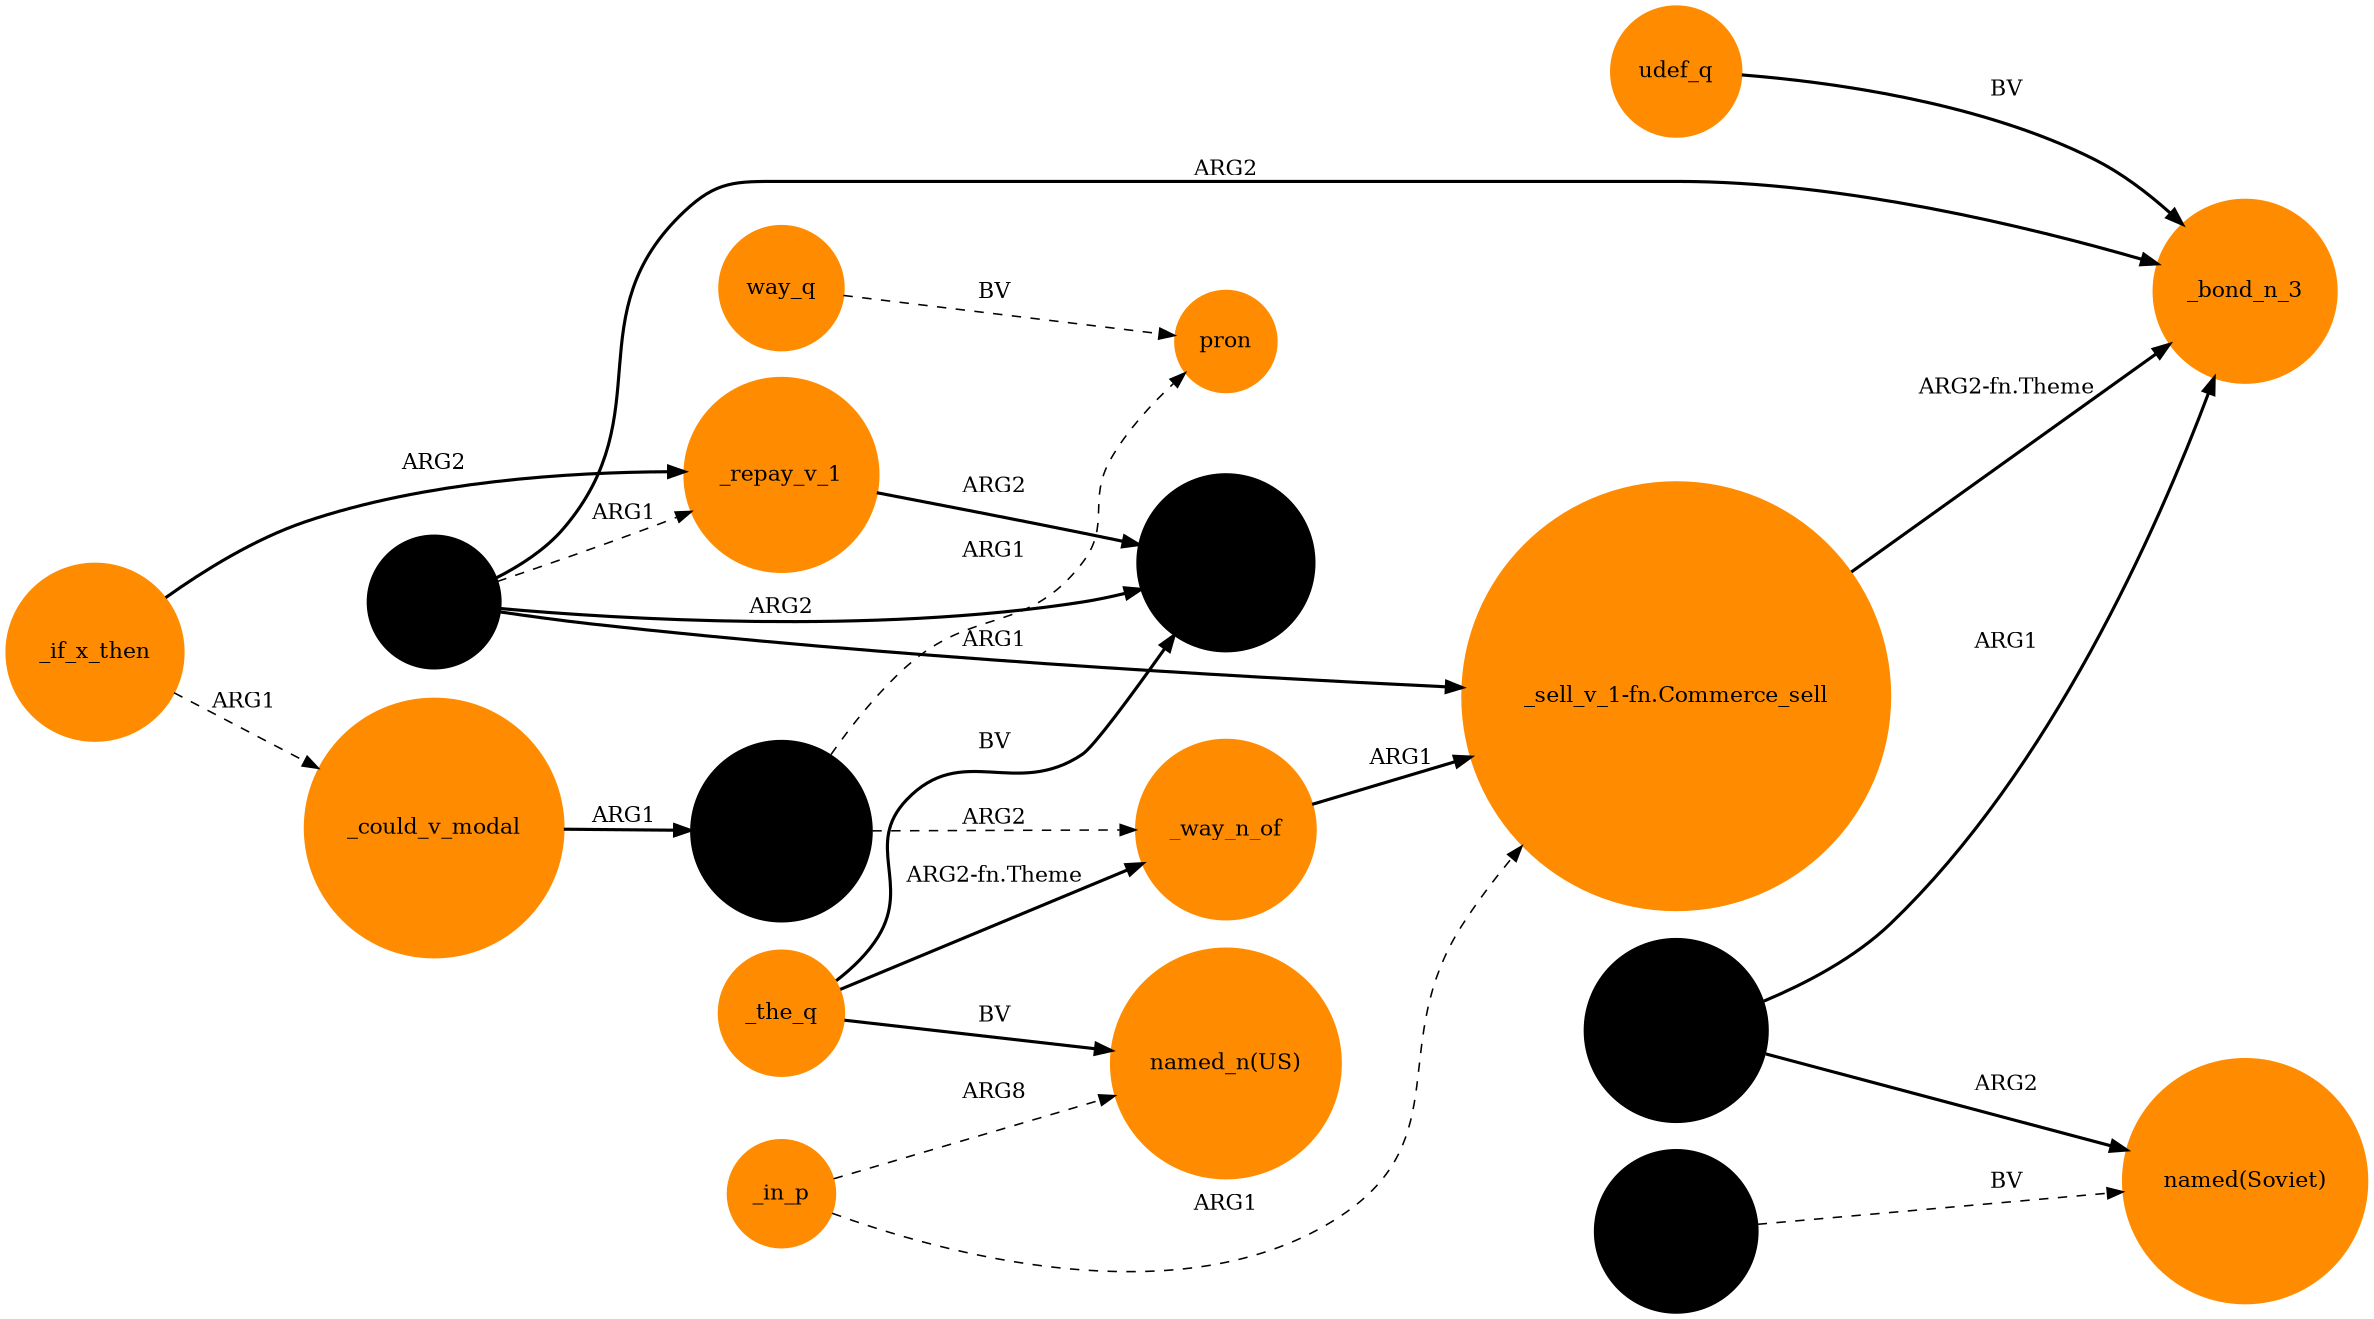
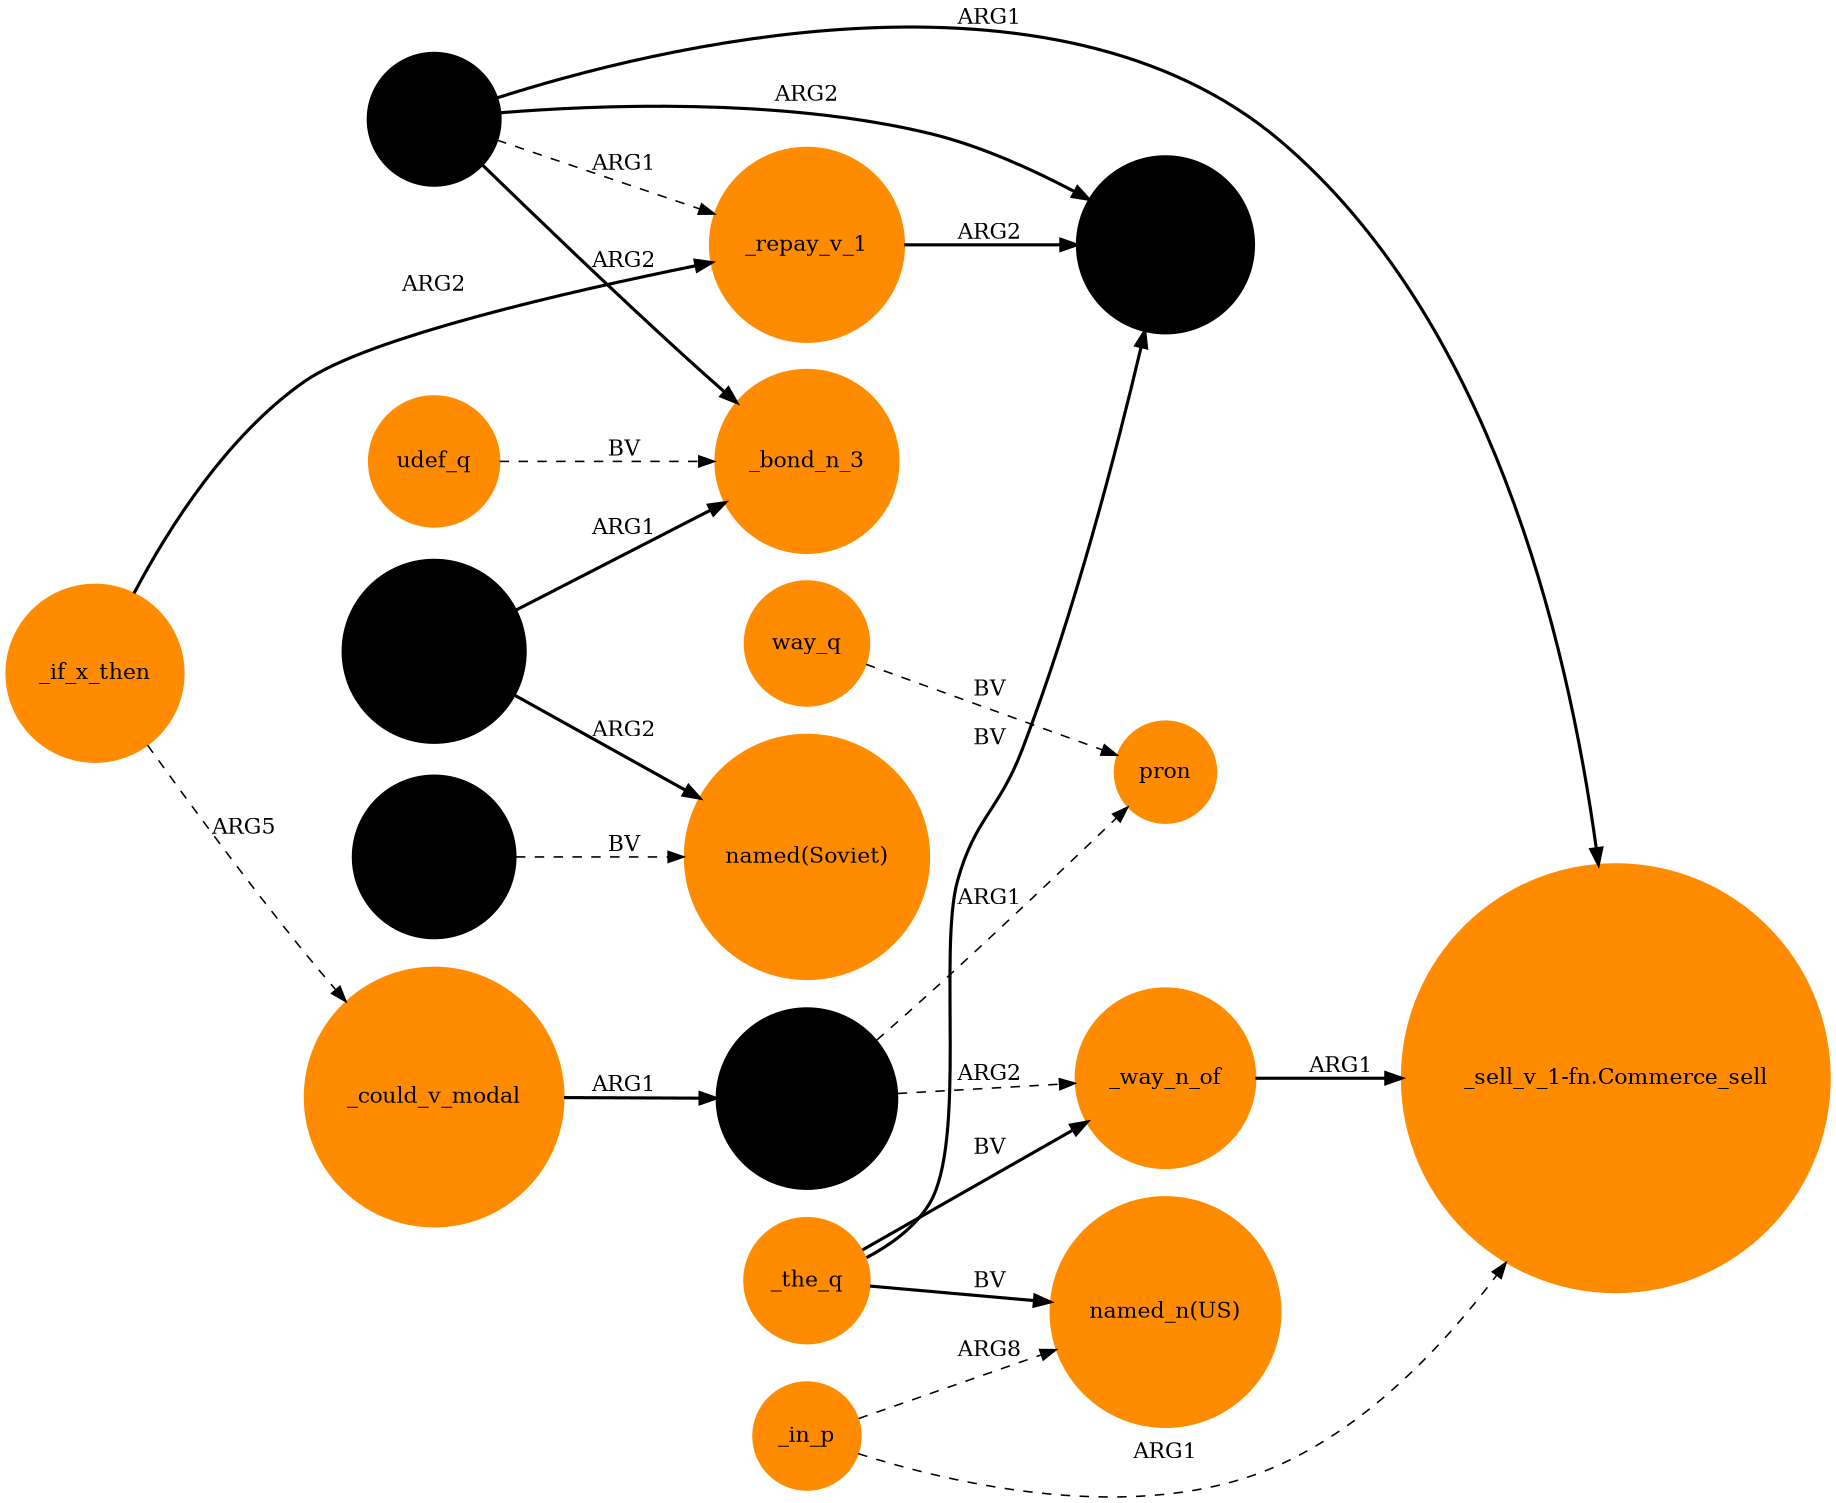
(1967, 113) -> (599, 461)
(2004, 463) -> none
(244, 702) -> (244, 828)
(994, 876) -> (990, 1148)
